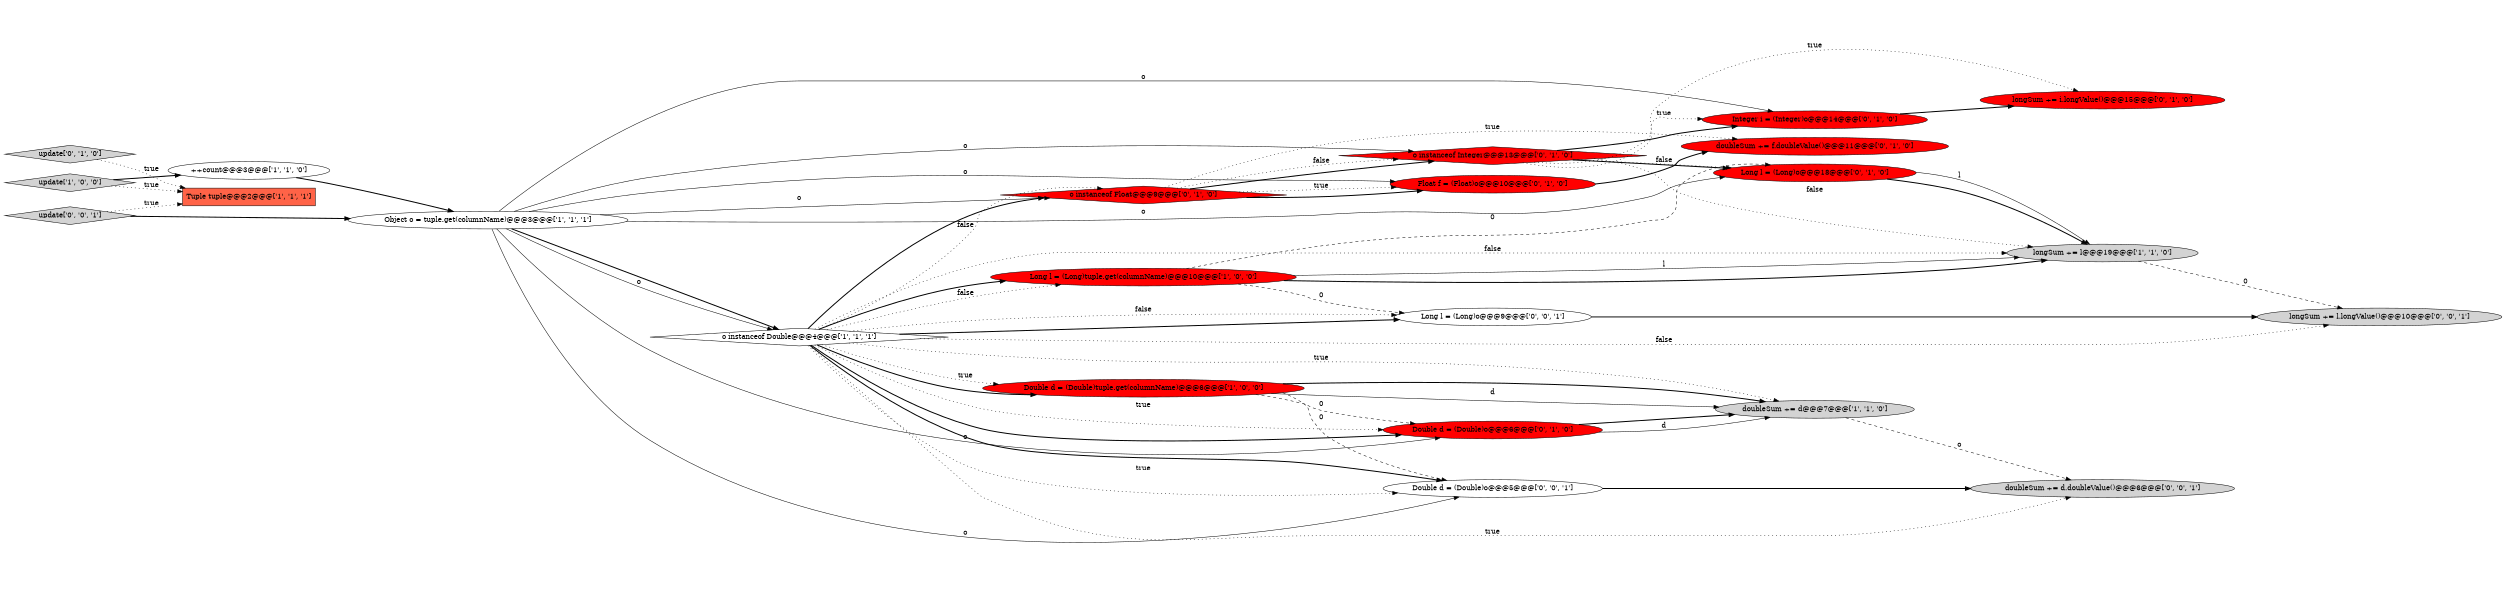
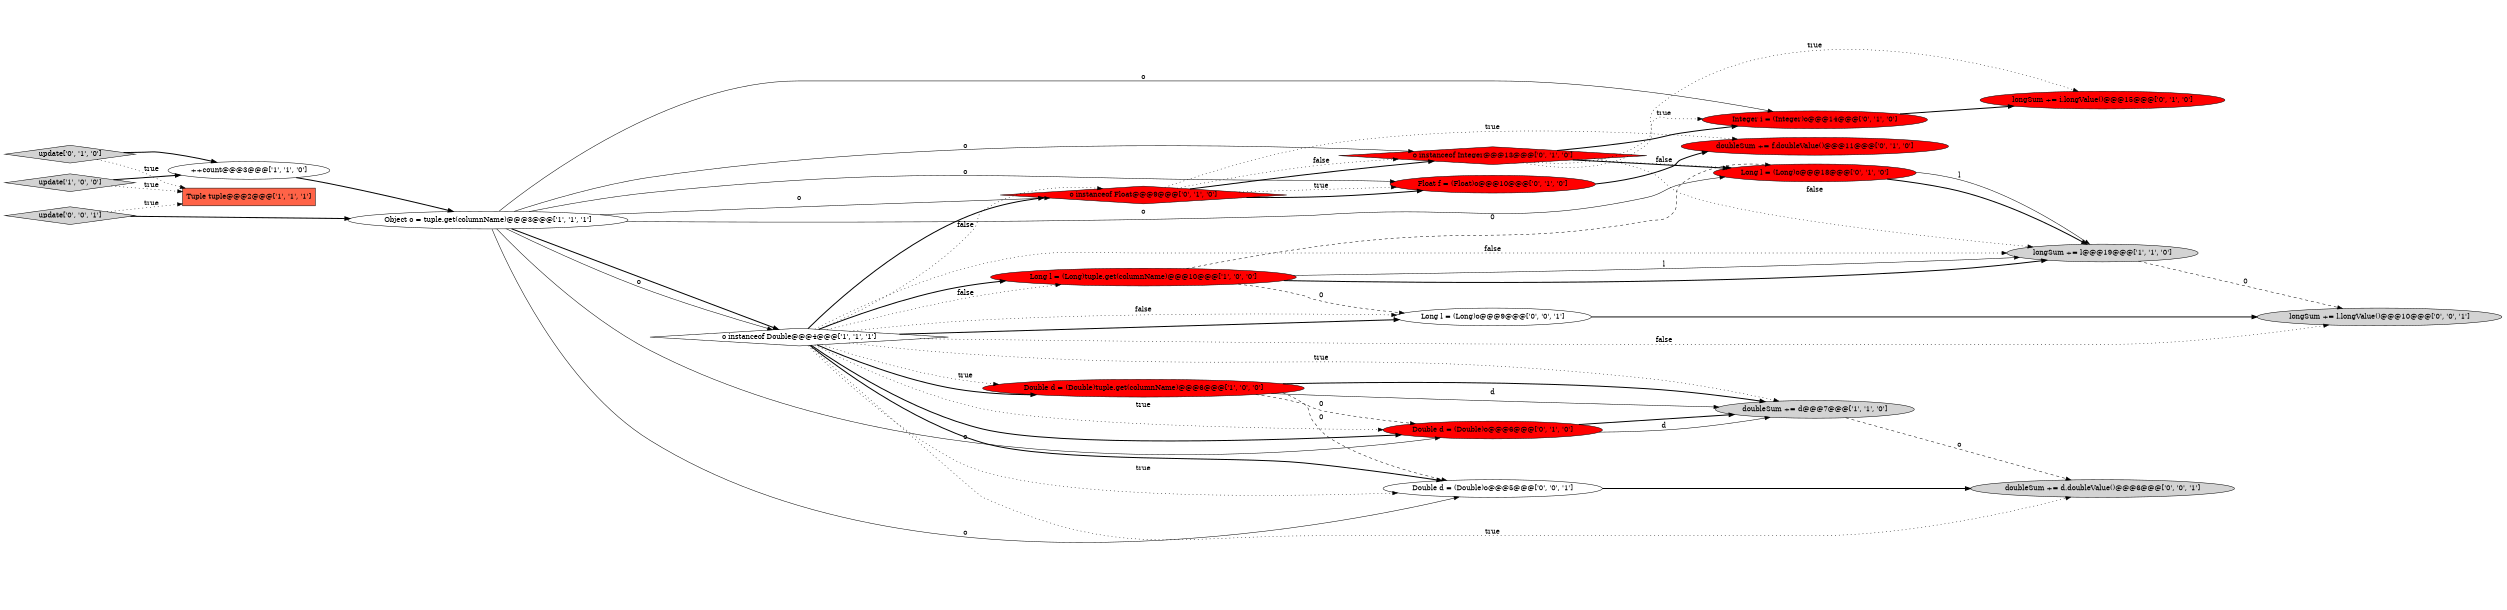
none -> (168, 153)
